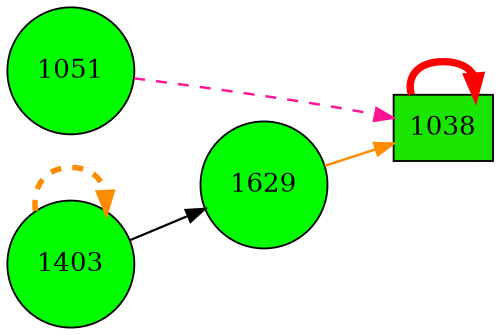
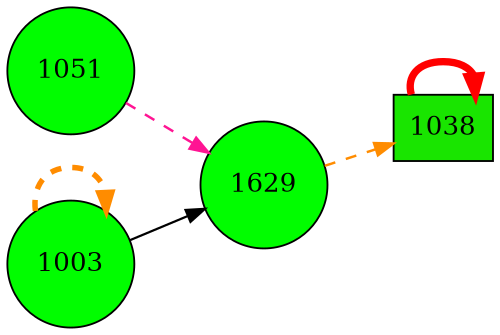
(255, 95) -> (159, 123)
(350, 158) -> (350, 158)
(71, 264) -> (71, 264)
